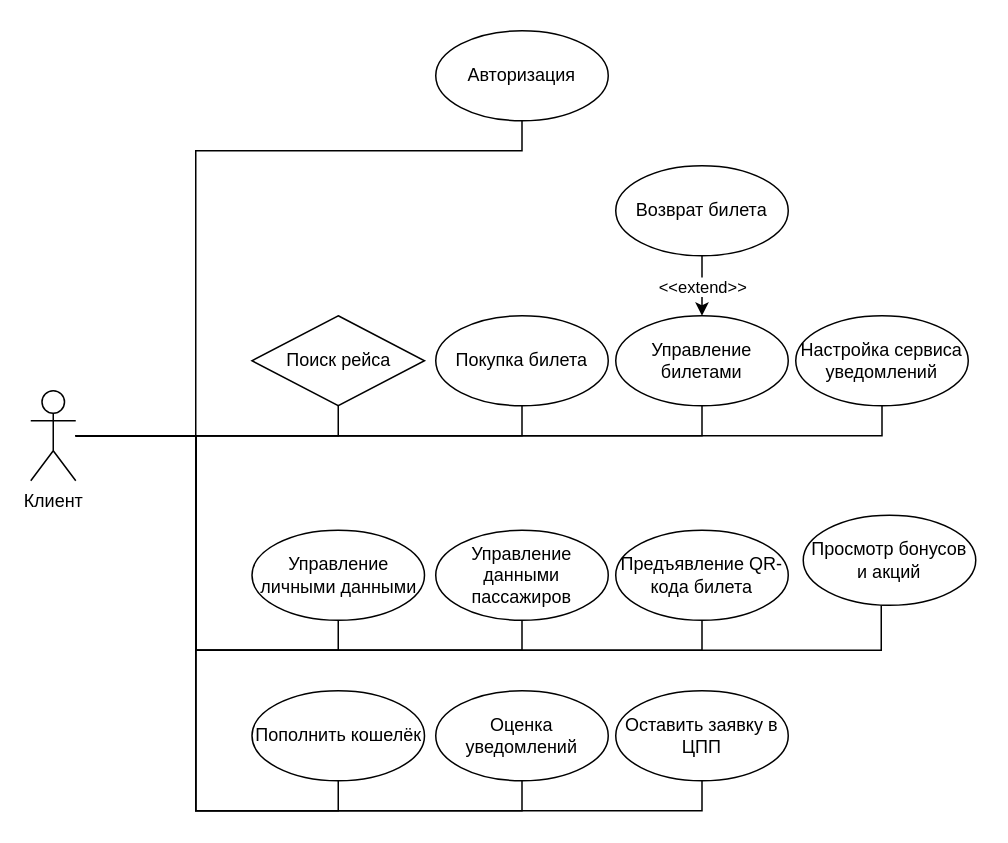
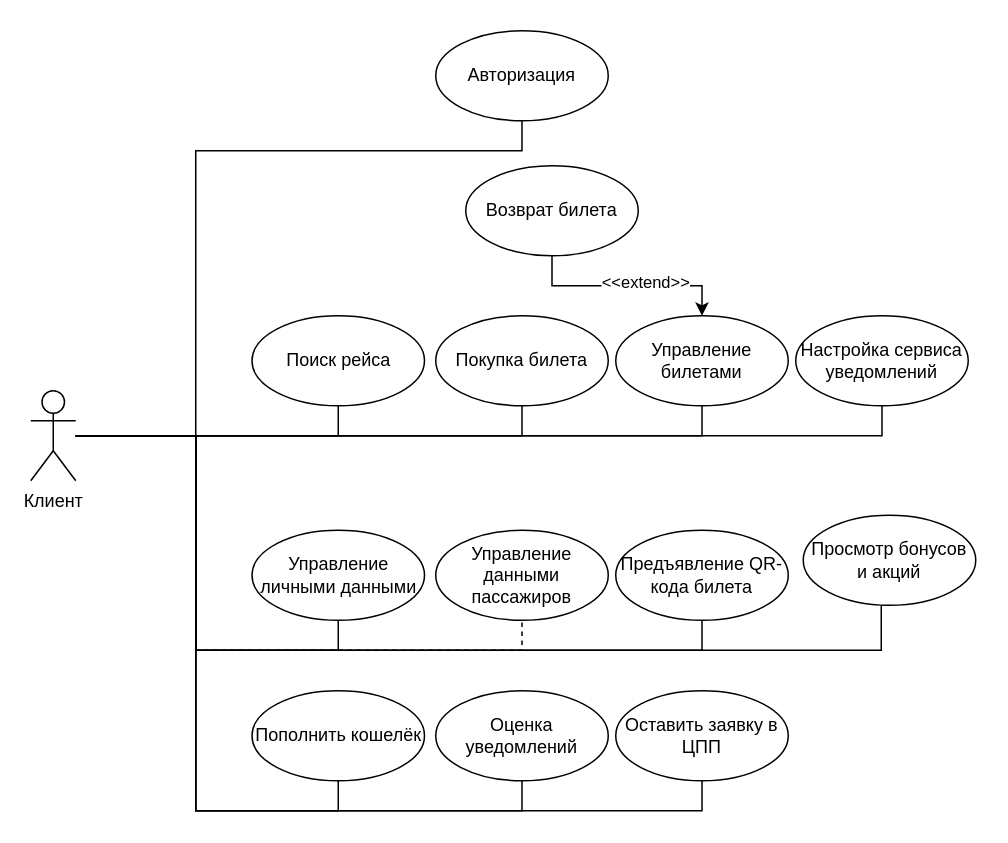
(702, 211) -> (552, 211)
(338, 361) -> (338, 361)
(522, 634) -> (522, 634)
